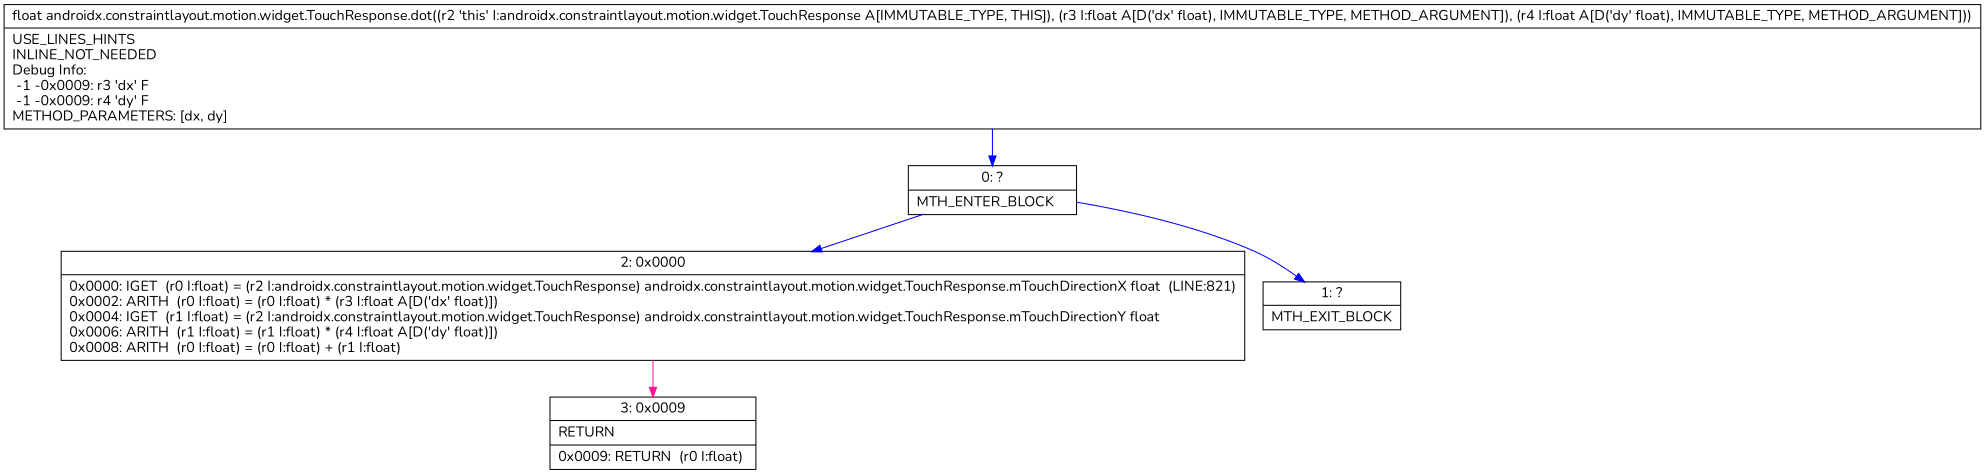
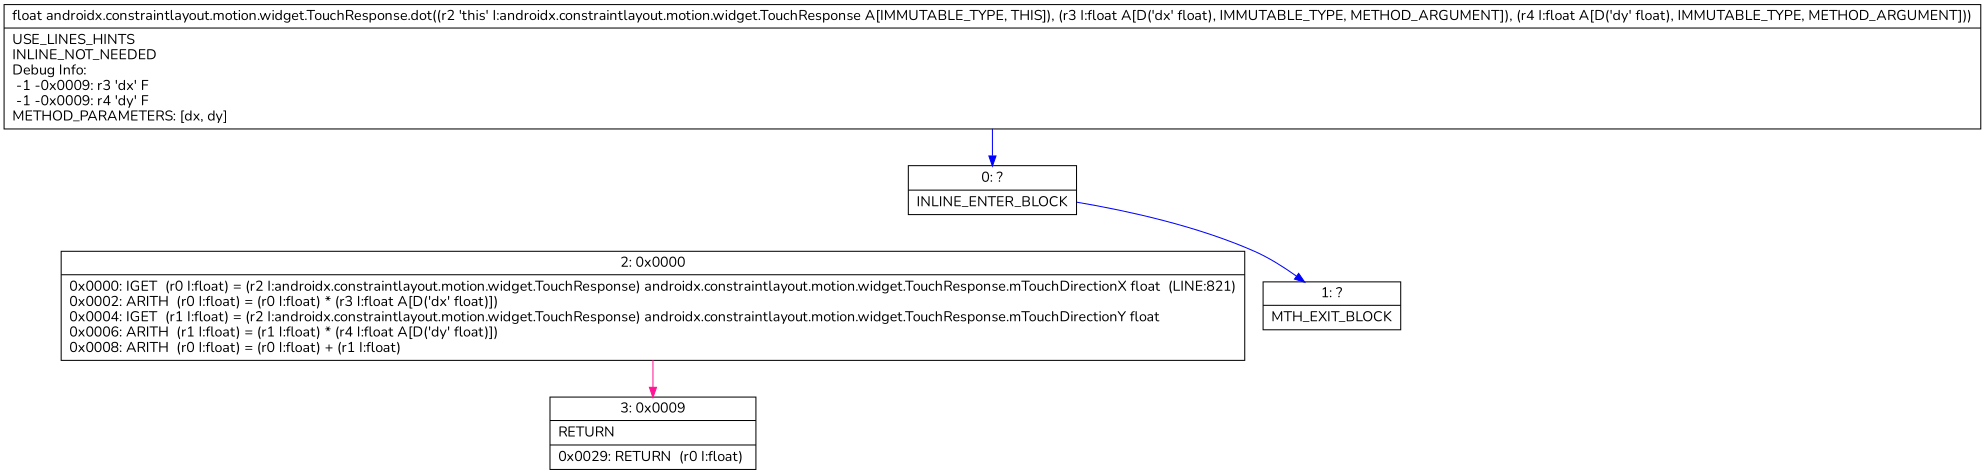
(986, 202) -> (992, 202)
(872, 231) -> none
(653, 457) -> (653, 457)
